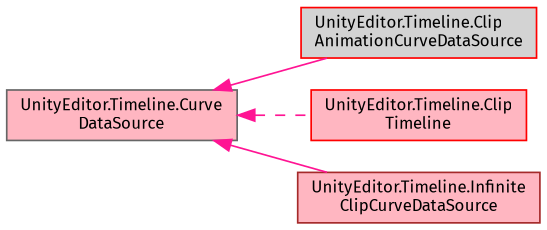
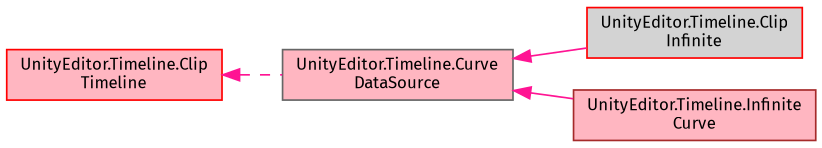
(419, 33) -> (695, 33)
(283, 115) -> (261, 75)
(419, 198) -> (695, 115)
